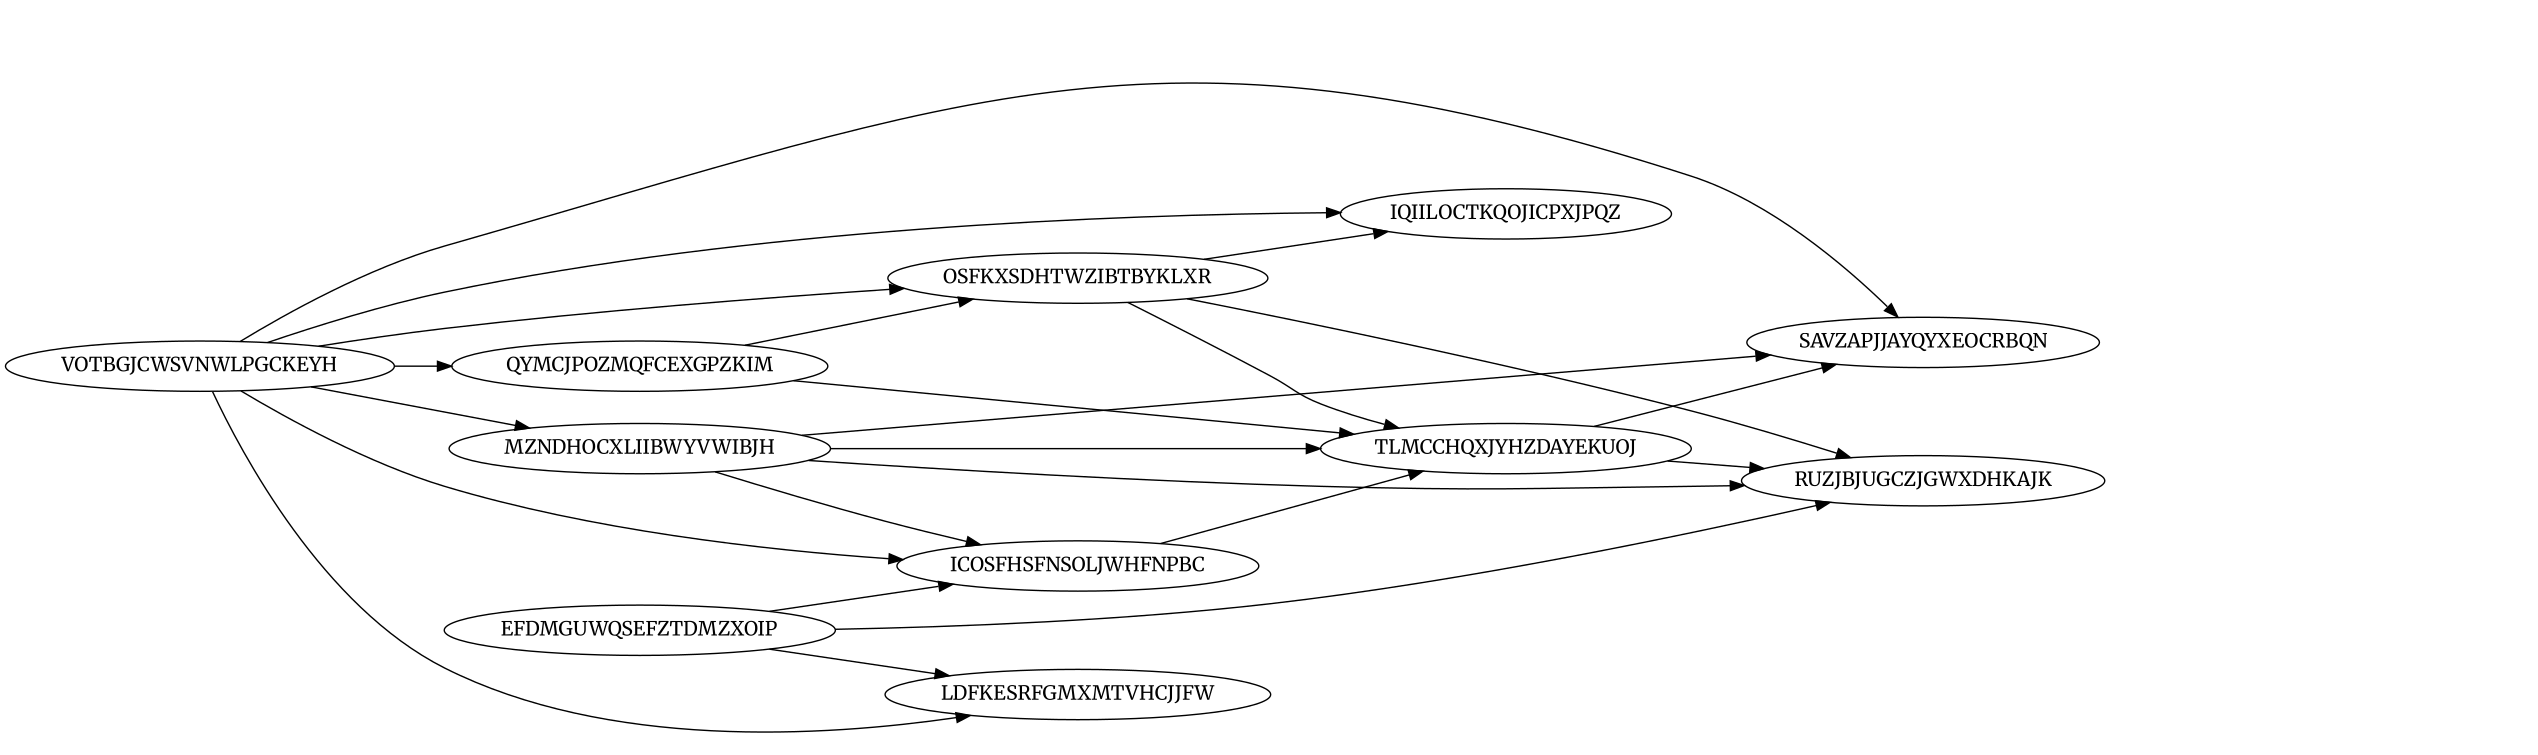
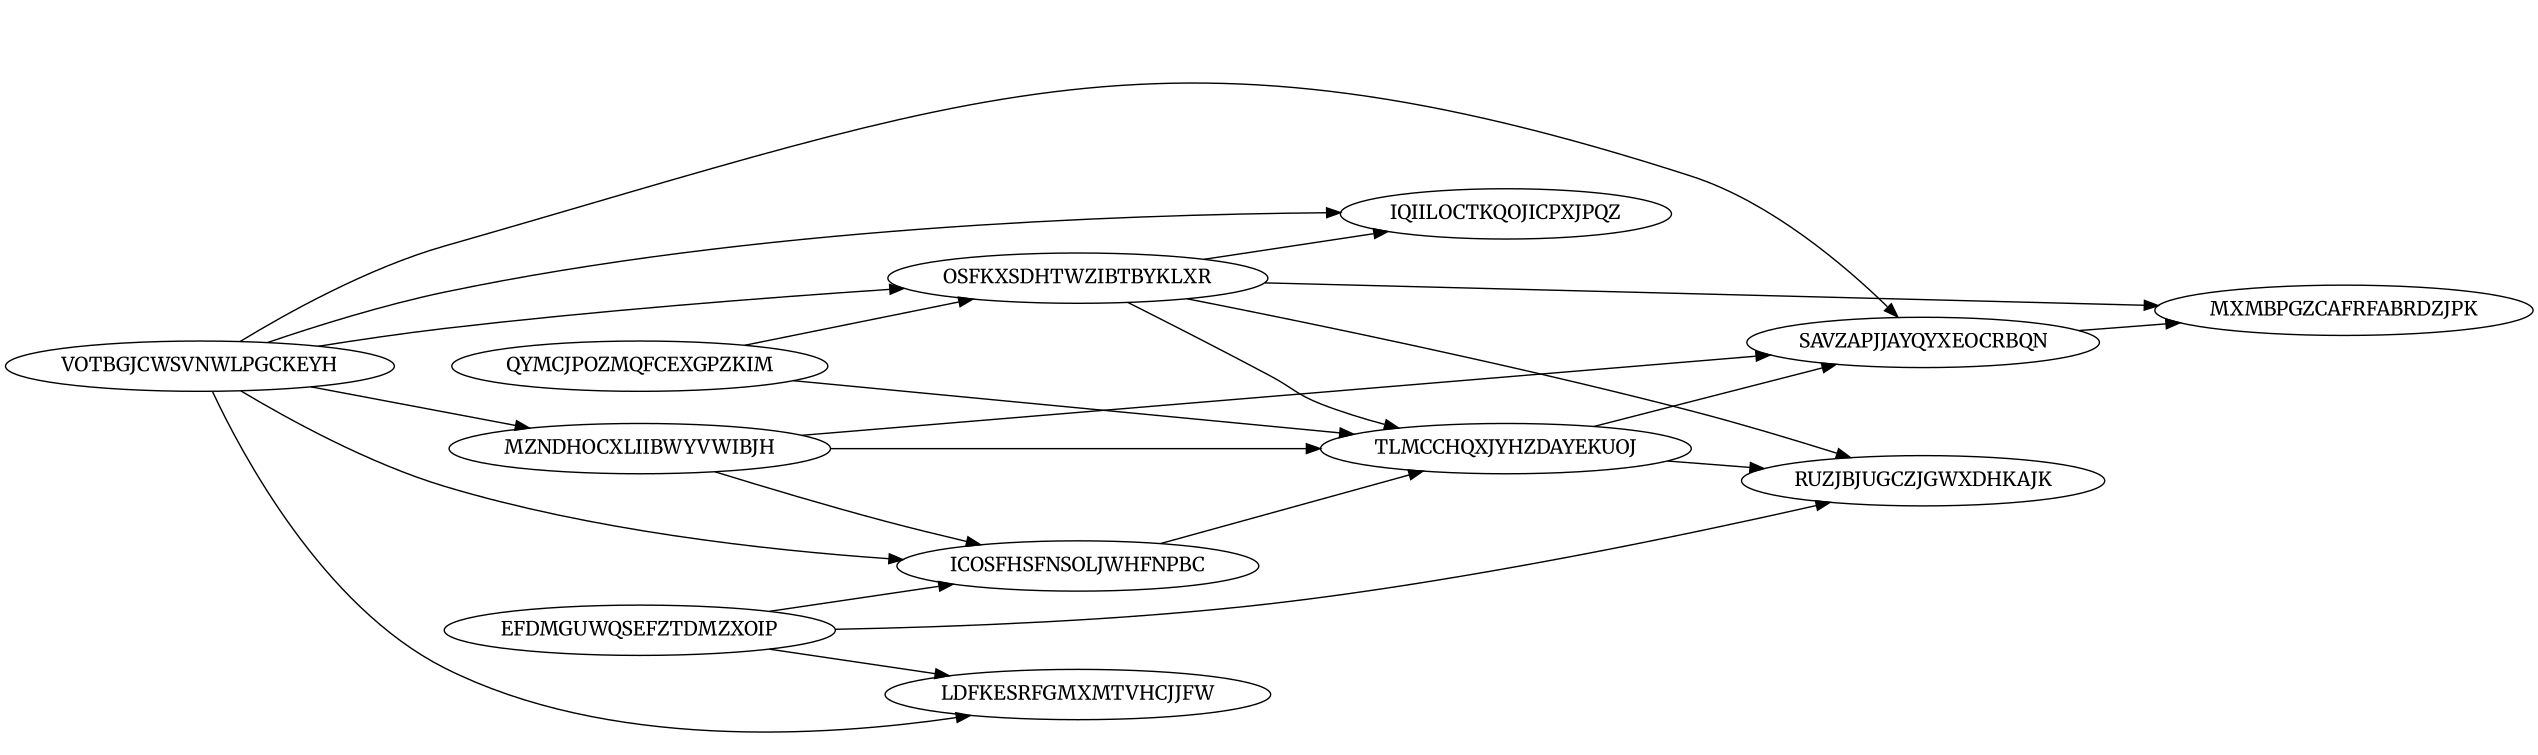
none -> (2344, 310)
(416, 366) -> none
(1269, 485) -> none
